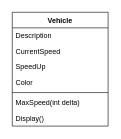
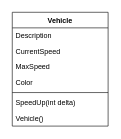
(30, 67) -> (32, 67)
(51, 103) -> (49, 103)
(32, 119) -> (32, 119)
